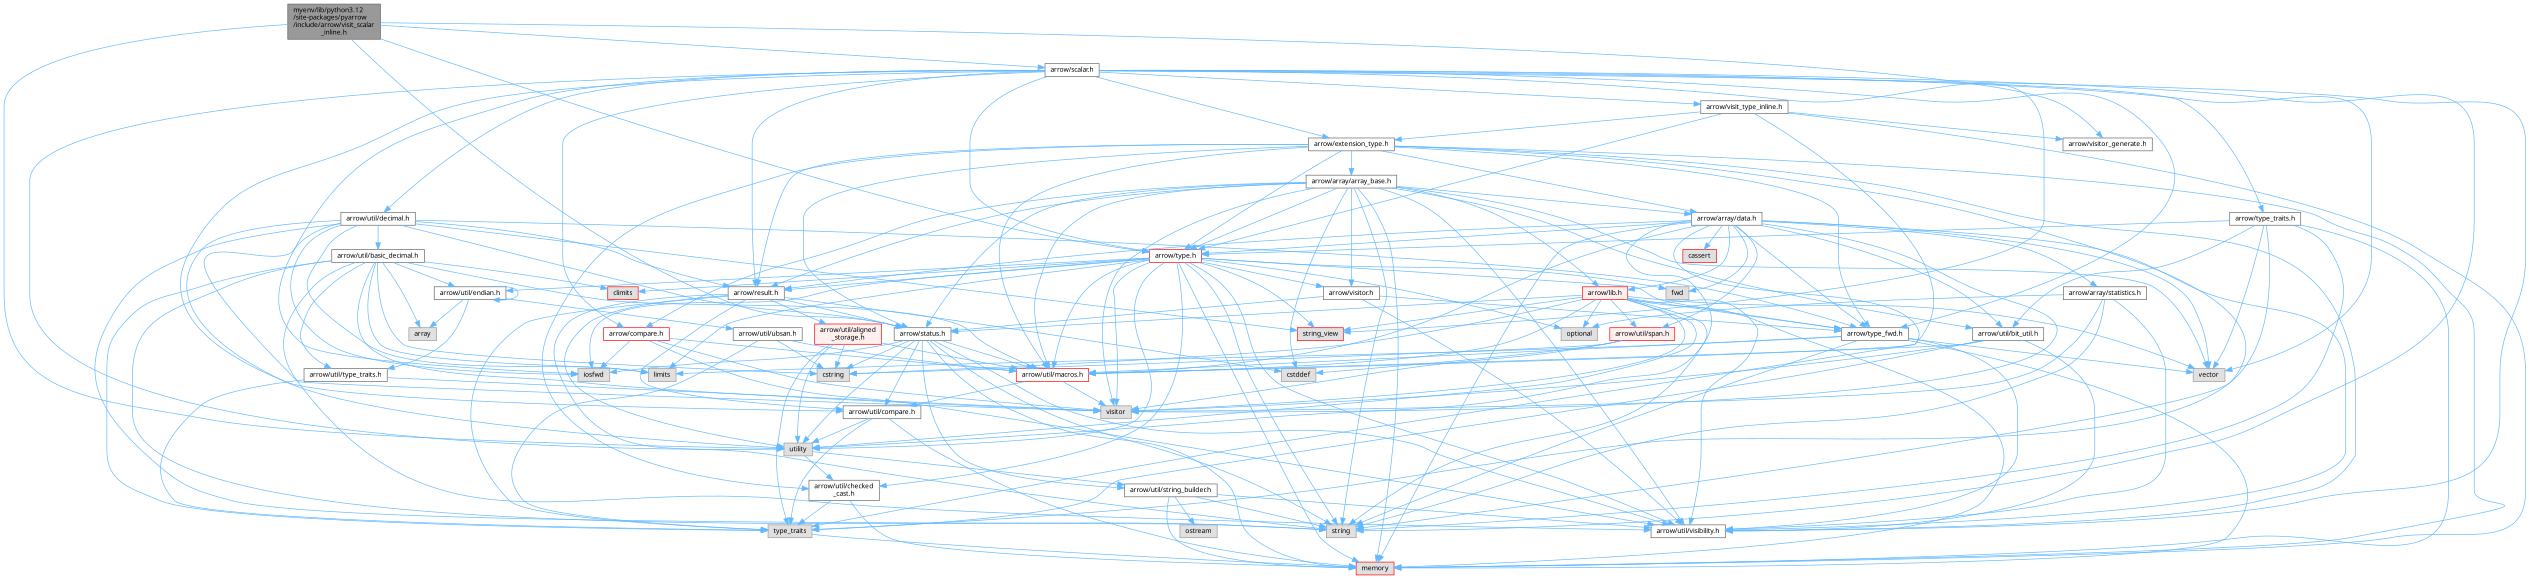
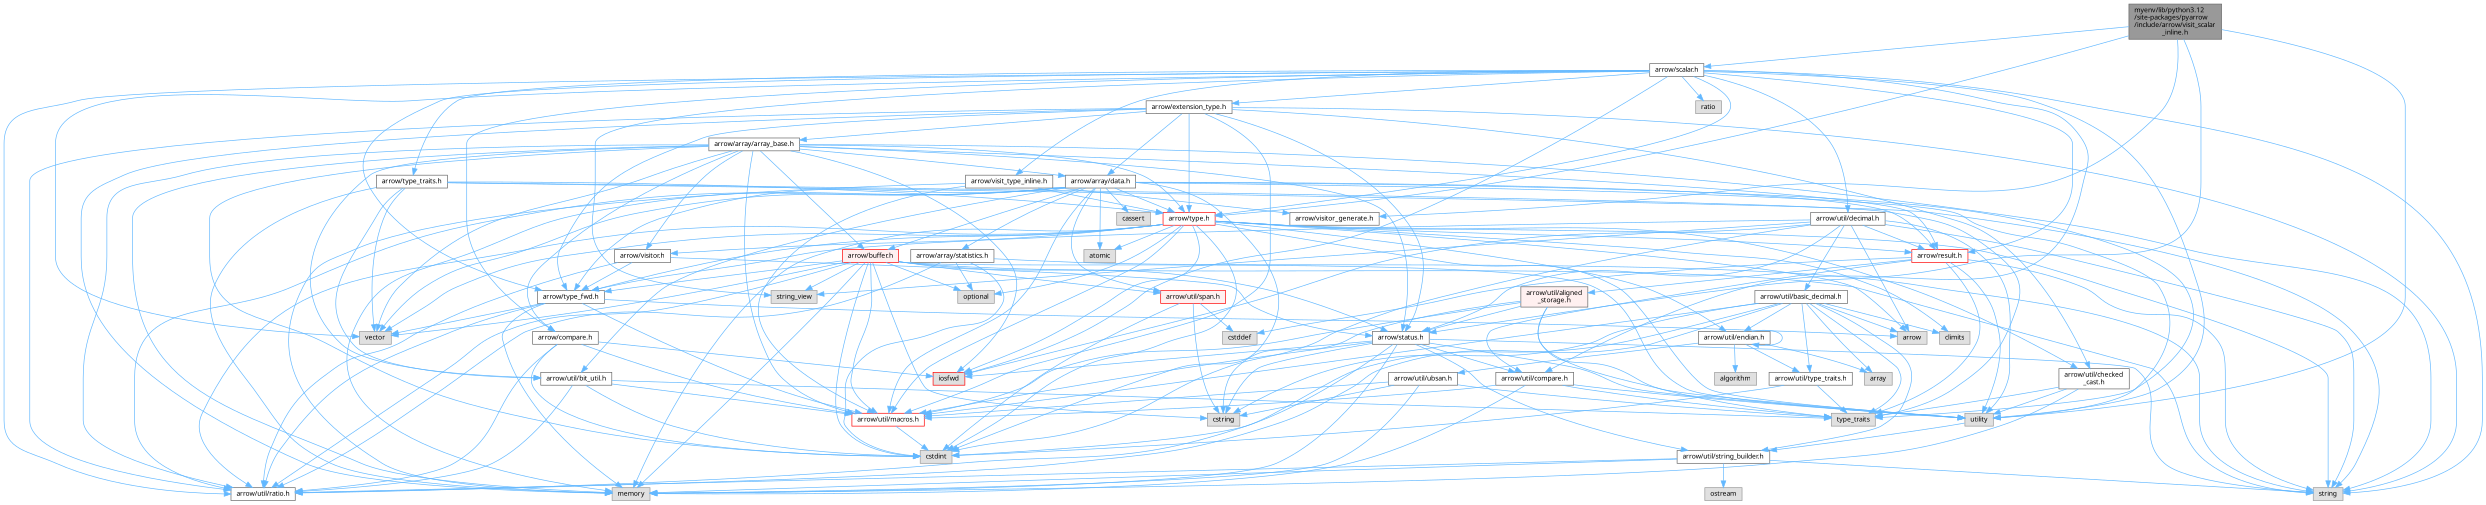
none -> (1709, 107)
(1551, 126) -> none
(994, 149) -> none
(1700, 256) -> (1134, 219)
(1312, 259) -> (965, 220)
(1258, 285) -> (768, 235)
(623, 293) -> (1955, 338)
(756, 293) -> (1940, 256)
(1605, 293) -> (871, 256)
(1677, 293) -> (1100, 256)
(839, 312) -> (1475, 318)
(636, 334) -> (565, 338)
(848, 334) -> (1554, 297)
(1320, 334) -> (794, 297)
(594, 375) -> (949, 379)
(662, 375) -> (1912, 338)
none -> (1736, 379)
(971, 393) -> (1200, 407)
(1116, 412) -> (936, 457)
(1608, 427) -> none
(818, 467) -> (2033, 400)
(418, 510) -> (1908, 394)
(1688, 531) -> (263, 494)
(1080, 553) -> (1054, 485)
(1375, 569) -> (631, 494)
